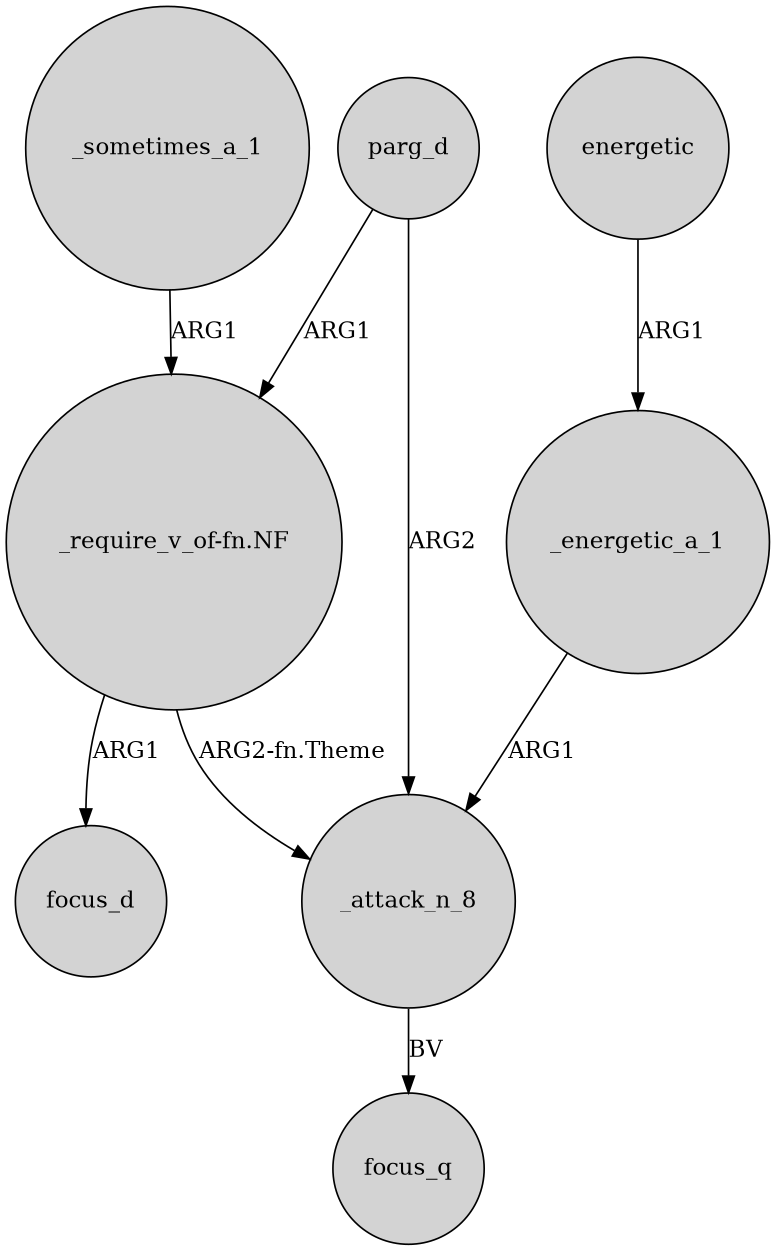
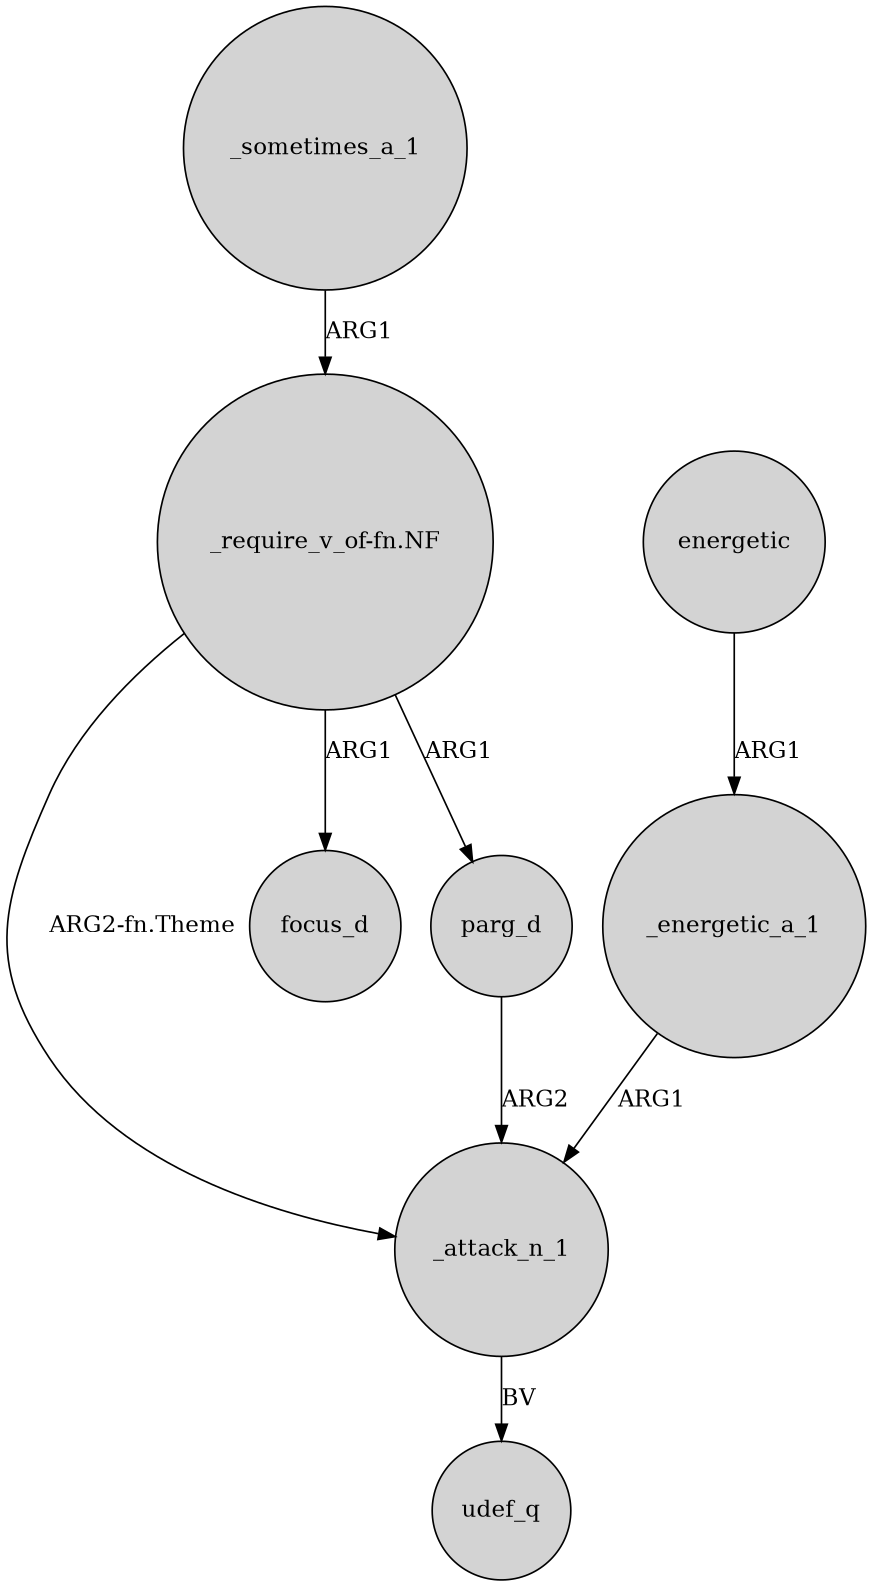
(321, 296) -> (430, 771)
(409, 901) -> (501, 1250)
(409, 1169) -> (501, 1511)
